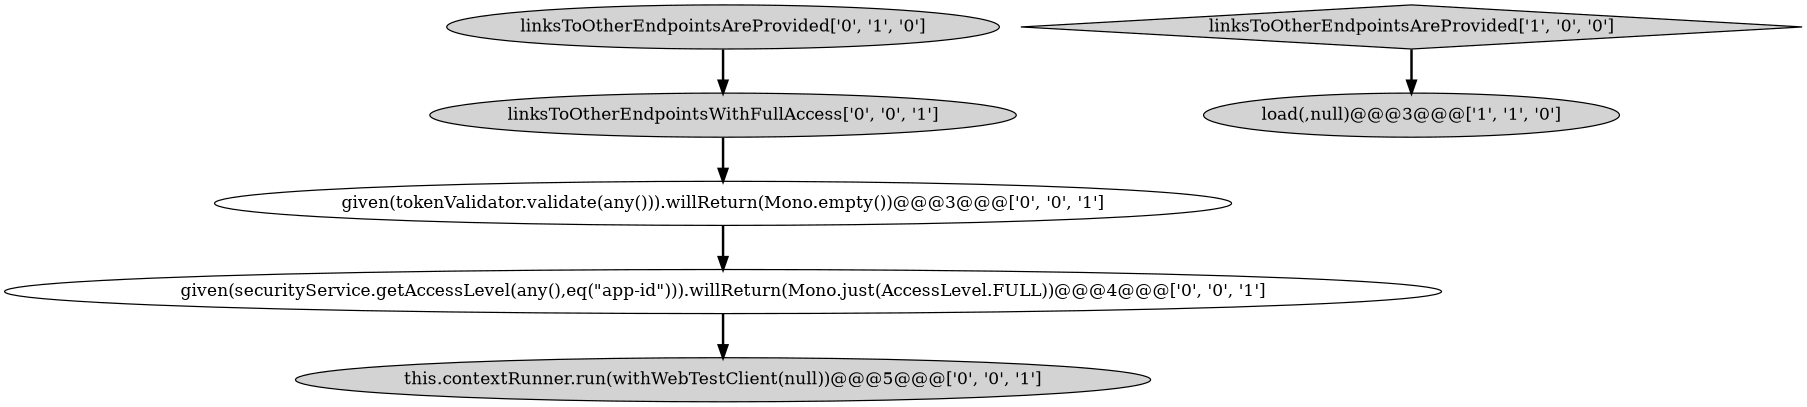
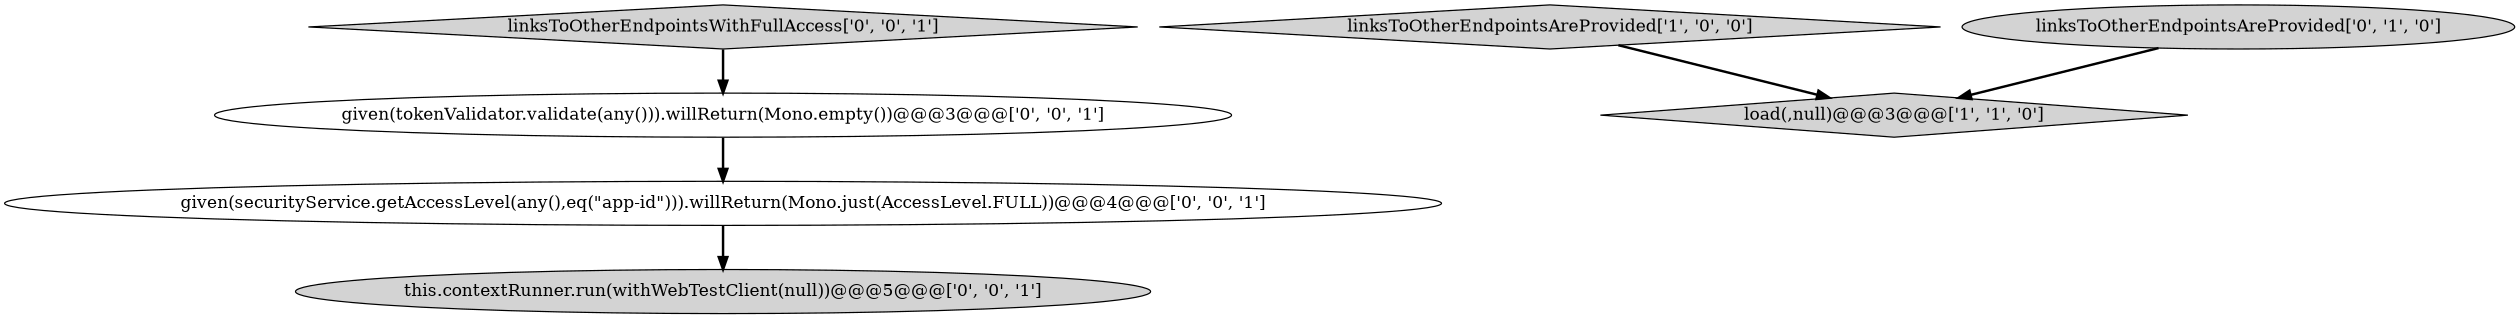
(723, 65) -> (2065, 71)
(723, 115) -> (723, 27)
(1411, 115) -> (1894, 115)
